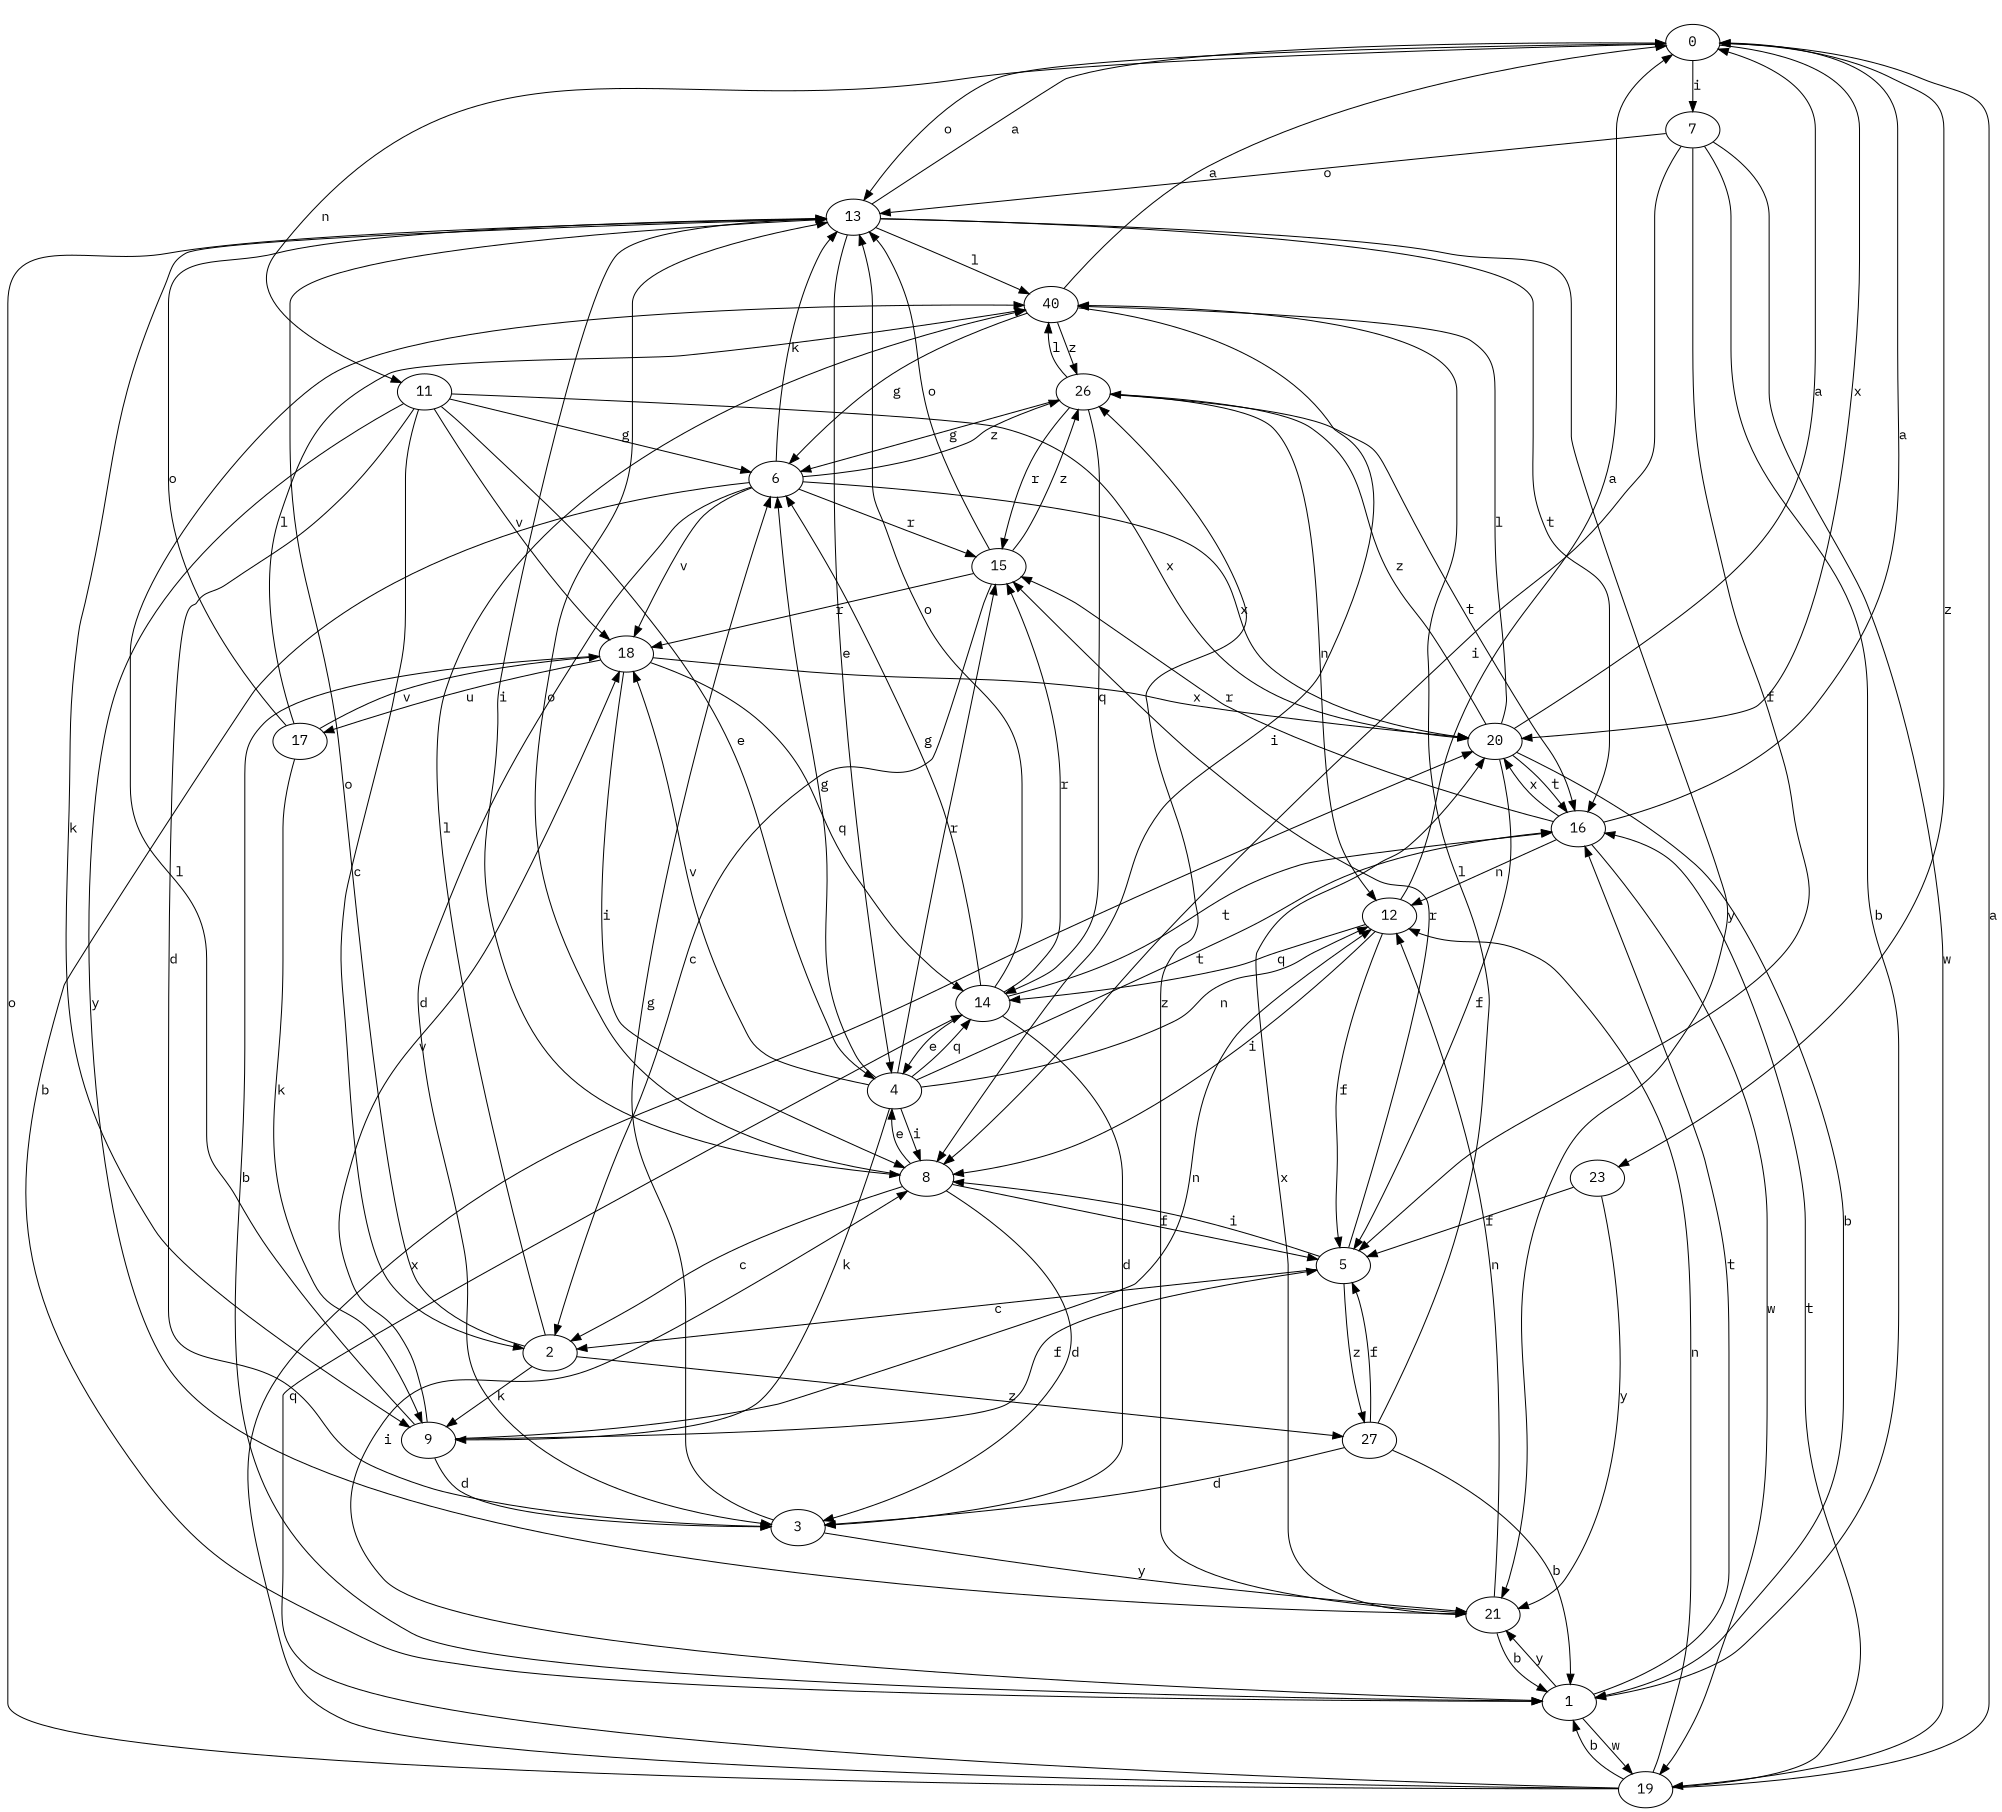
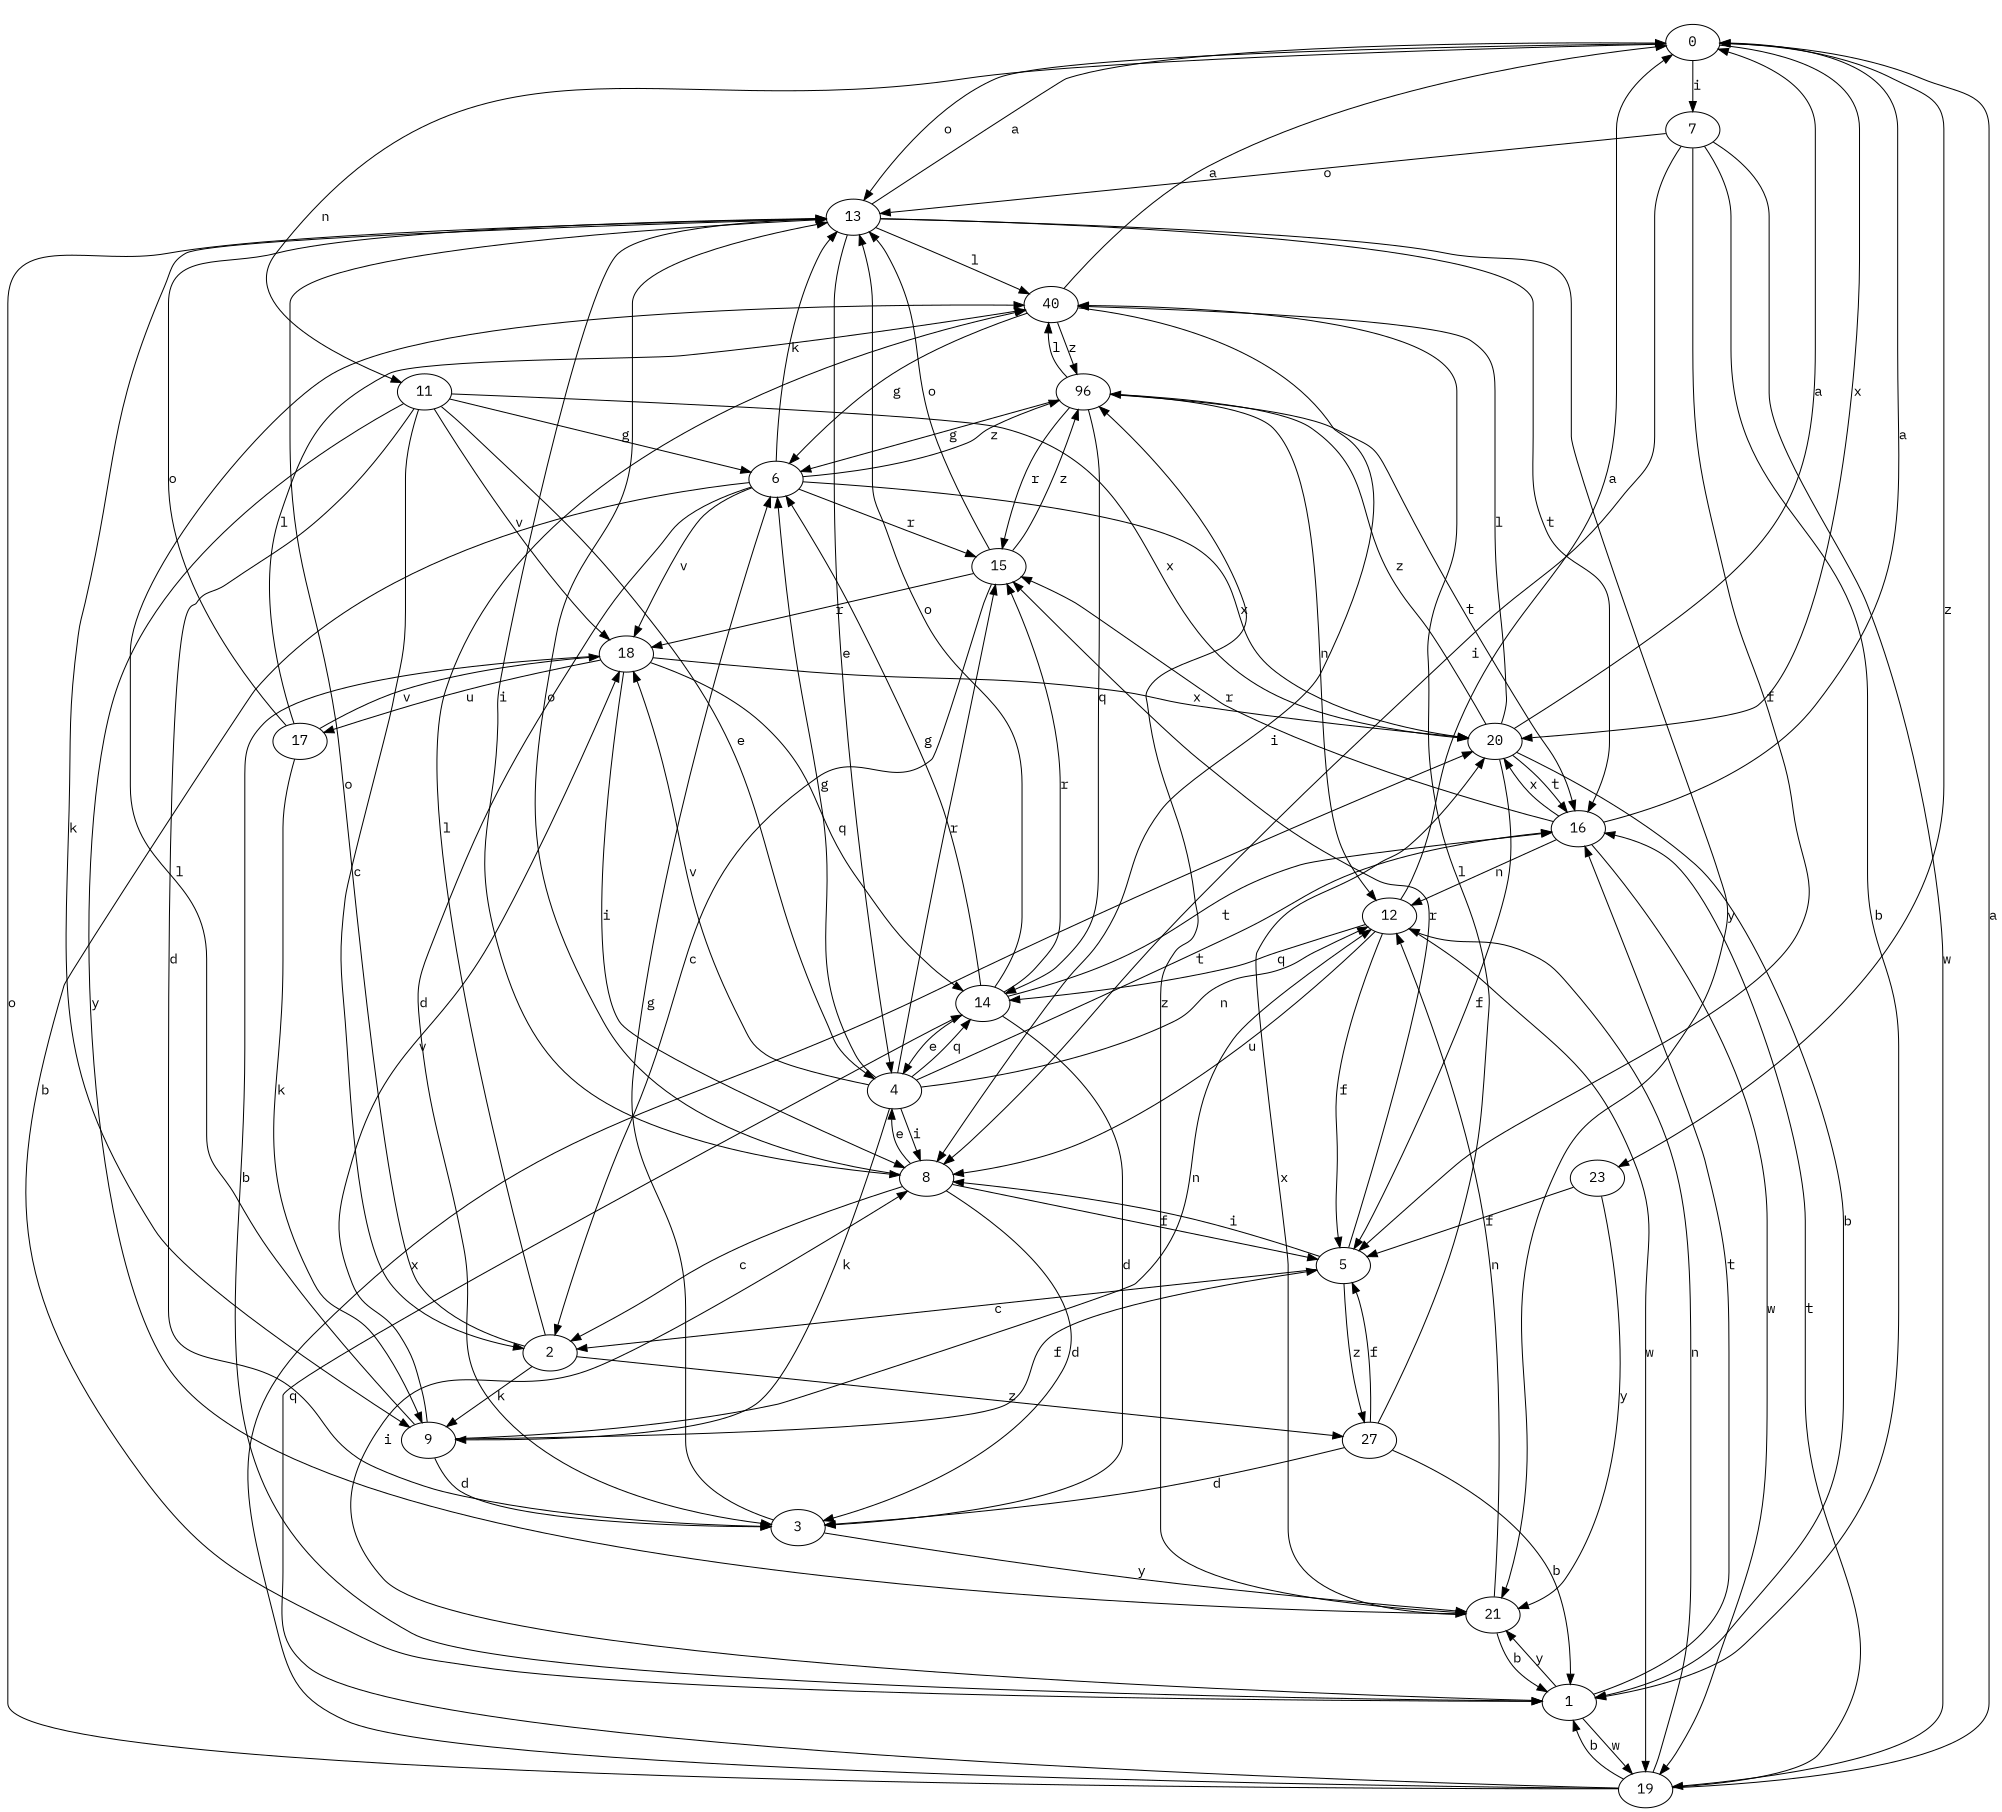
(1083, 392) -> (1083, 392)
(1252, 1047) -> (1252, 1047)
none -> (1646, 1296)
